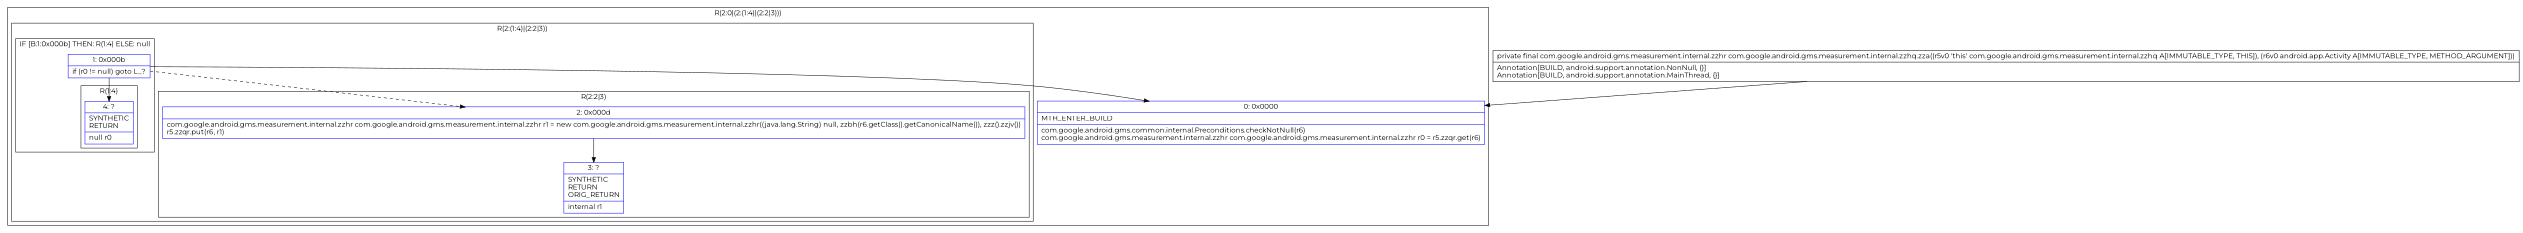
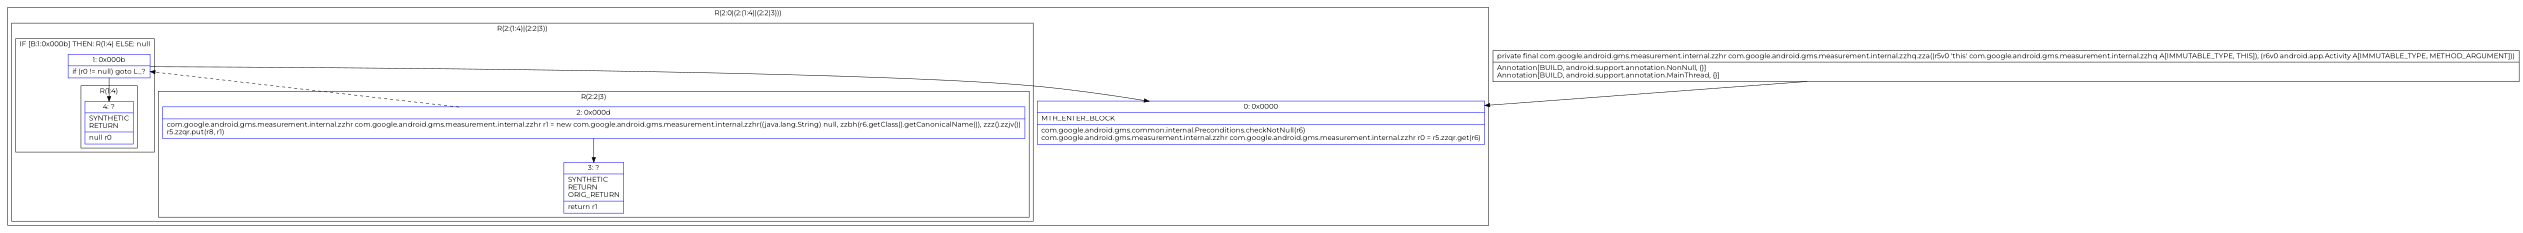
(297, 88) -> (292, 88)
(1077, 118) -> (1078, 118)
(196, 132) -> (196, 132)
(585, 207) -> (583, 207)
